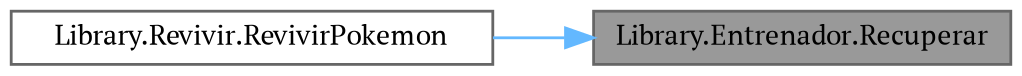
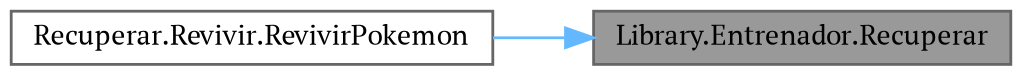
(252, 38) -> (252, 38)
